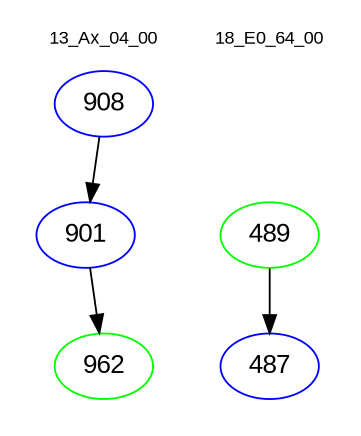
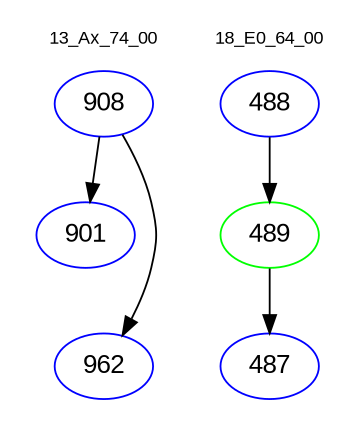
(104, 39) -> (104, 39)
none -> (270, 104)
(93, 291) -> (156, 226)
(104, 366) -> (104, 366)
